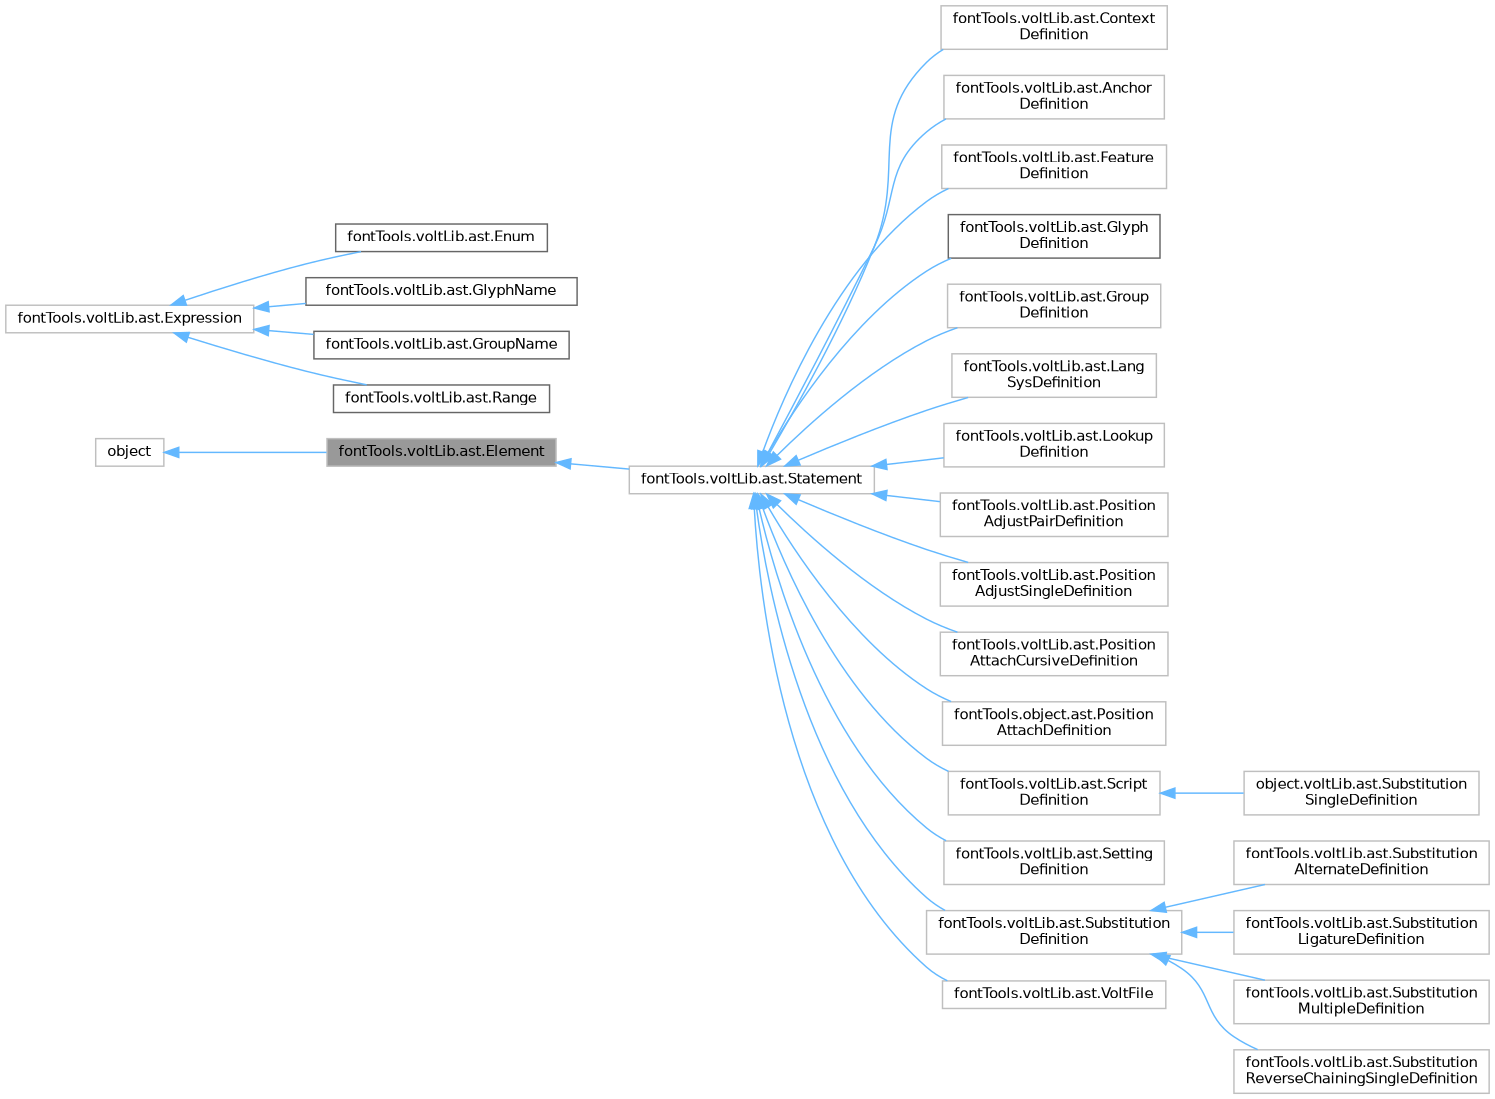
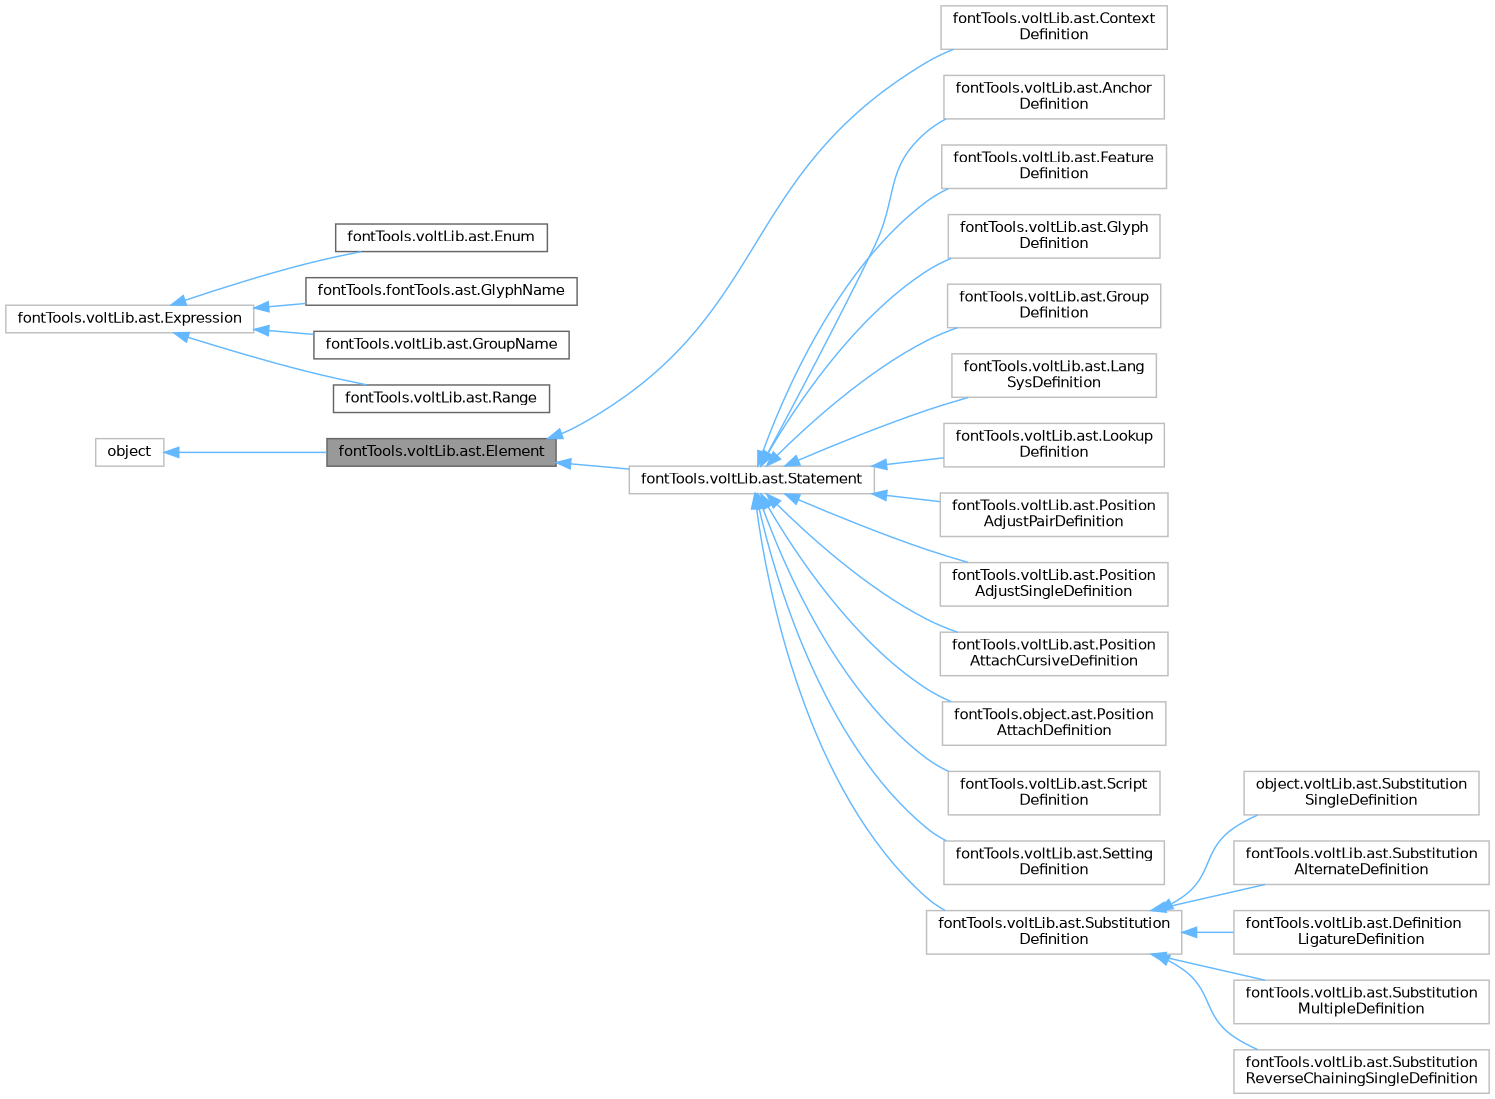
(889, 166) -> (757, 241)
(1054, 236) -> (1054, 236)
(442, 291) -> (442, 291)
(442, 452) -> (442, 452)
(1209, 793) -> (1211, 856)
(1362, 932) -> (1362, 932)
(1054, 995) -> none
